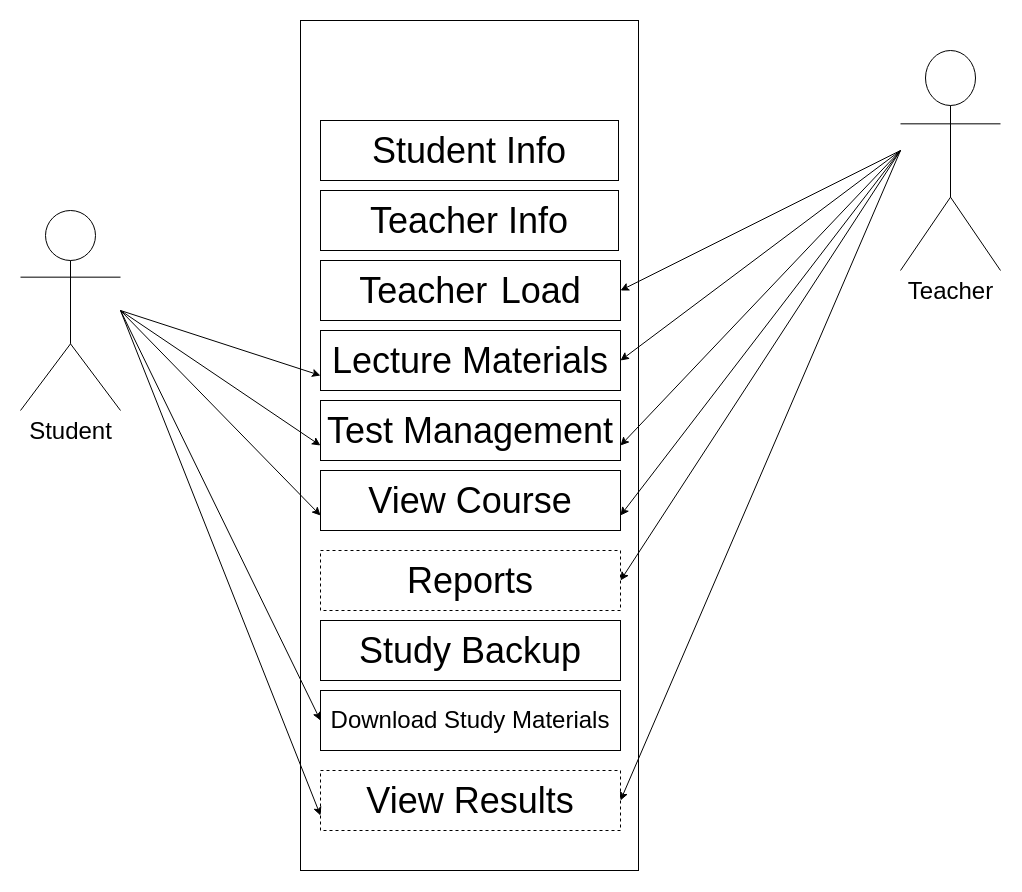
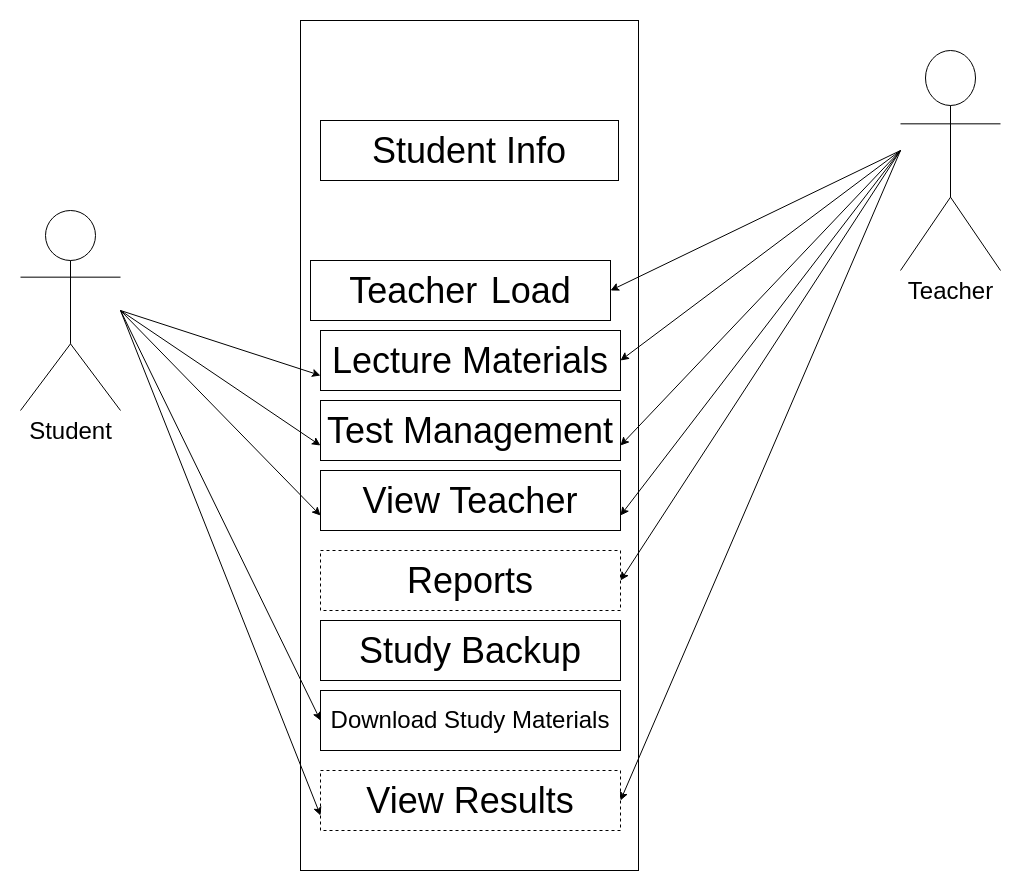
(470, 221) -> none
(471, 291) -> (461, 291)
(471, 501) -> (471, 501)
